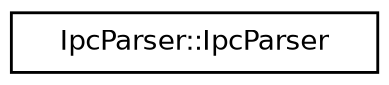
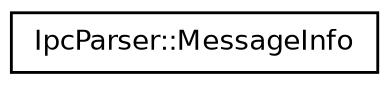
(195, 43) -> (195, 43)
